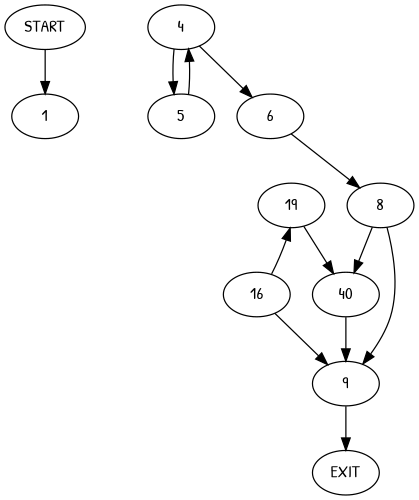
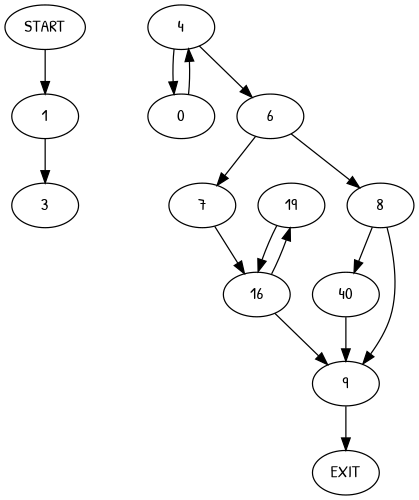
(181, 116) -> (181, 116)
none -> (45, 205)
none -> (202, 205)
(315, 245) -> (269, 243)
